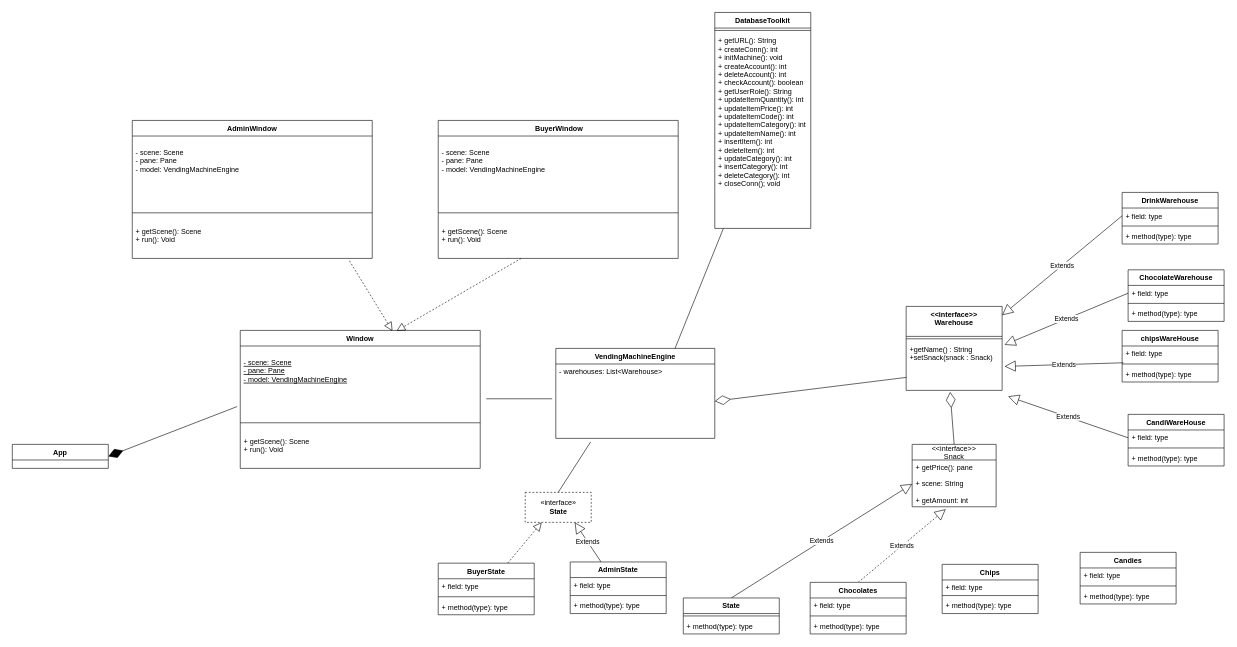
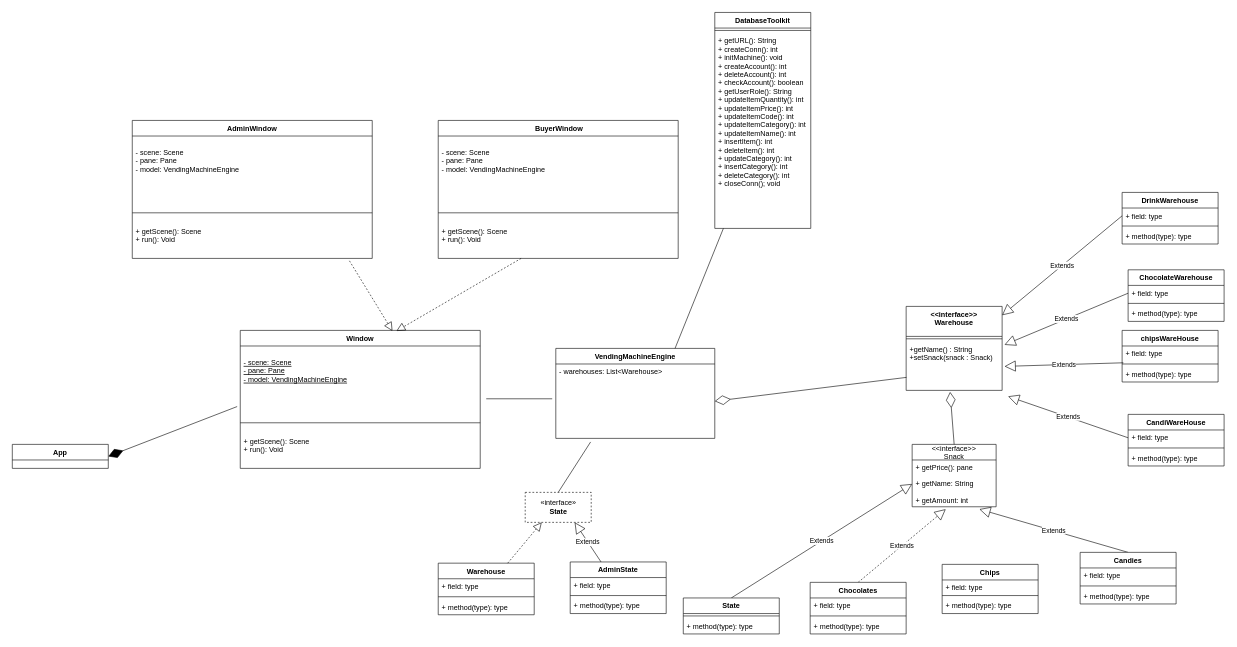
(942, 484) -> (946, 484)
none -> (1059, 532)
(486, 571) -> (486, 571)
